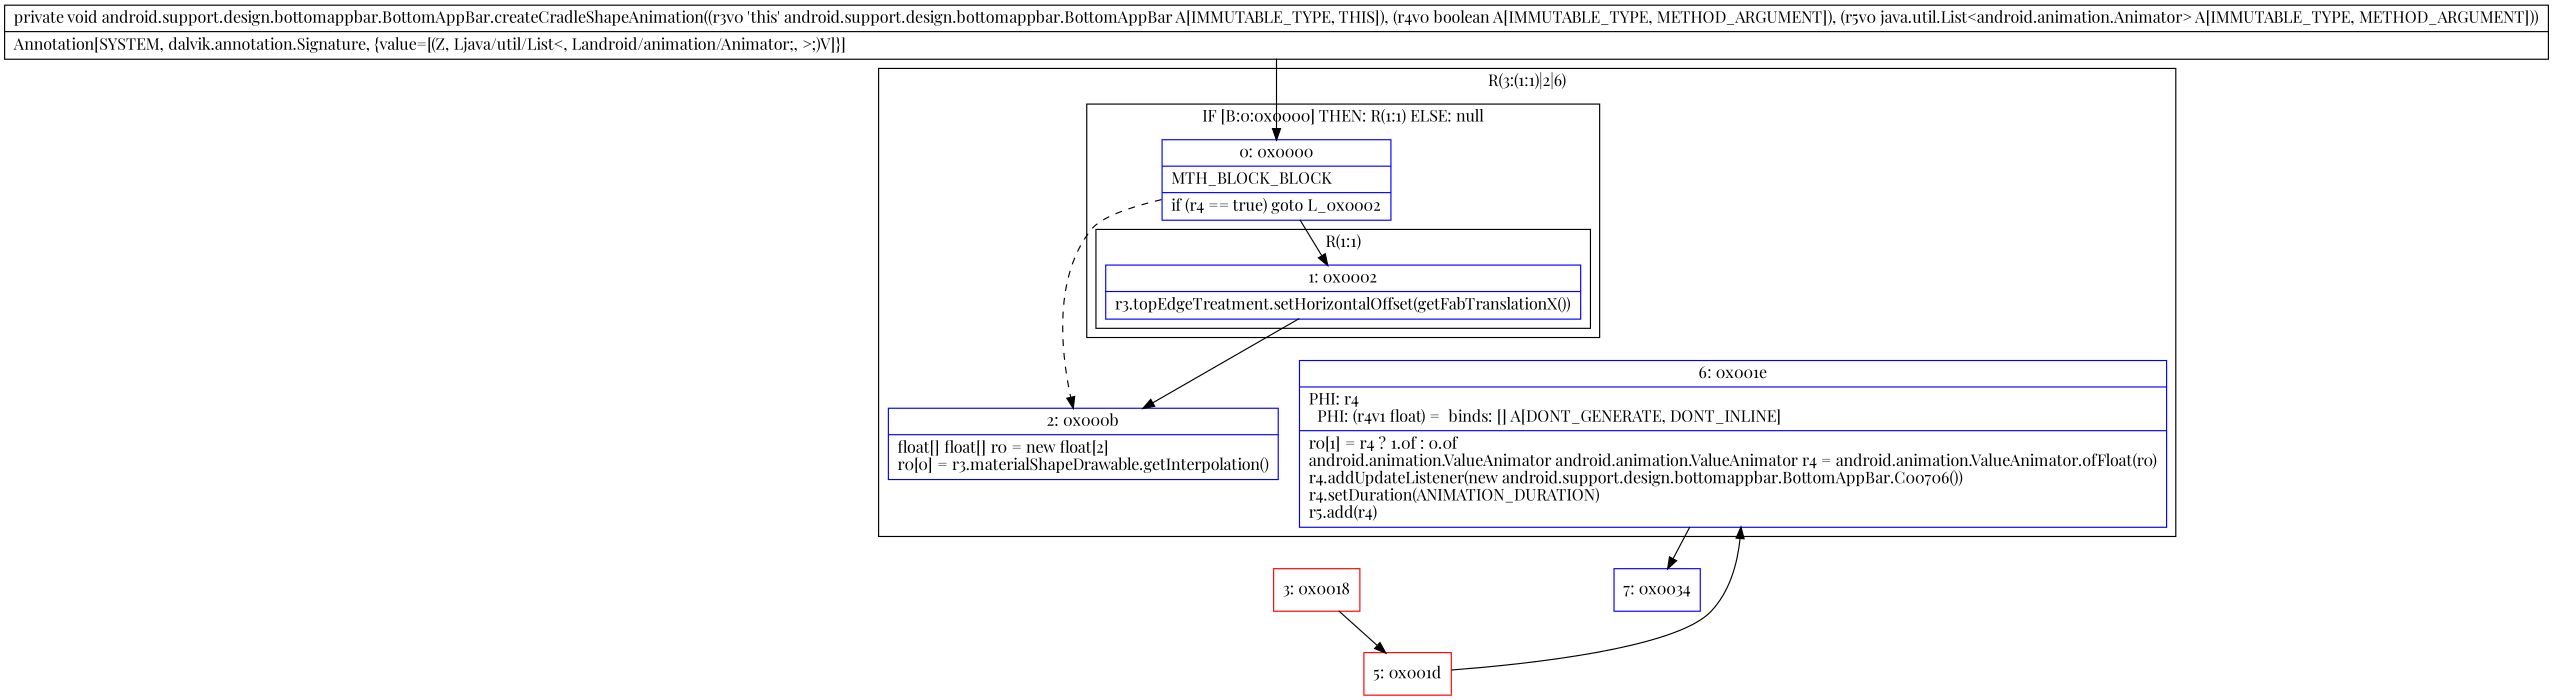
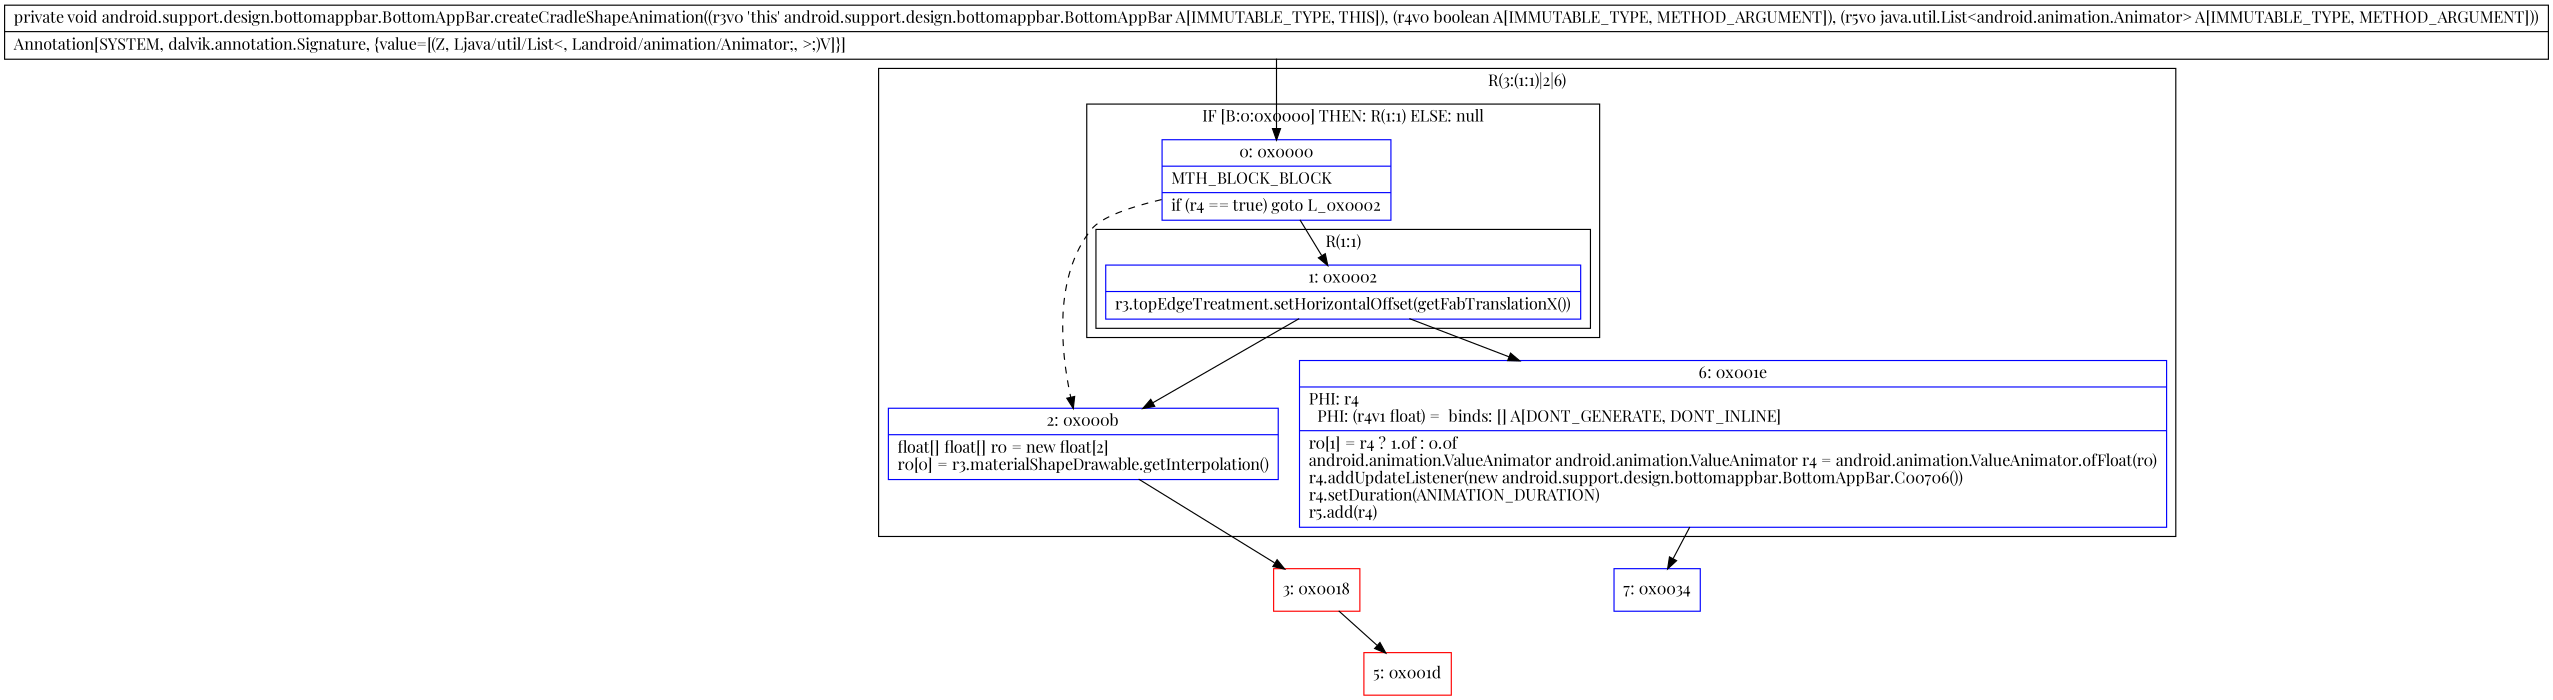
none -> (1207, 521)
(1624, 647) -> (1479, 345)
